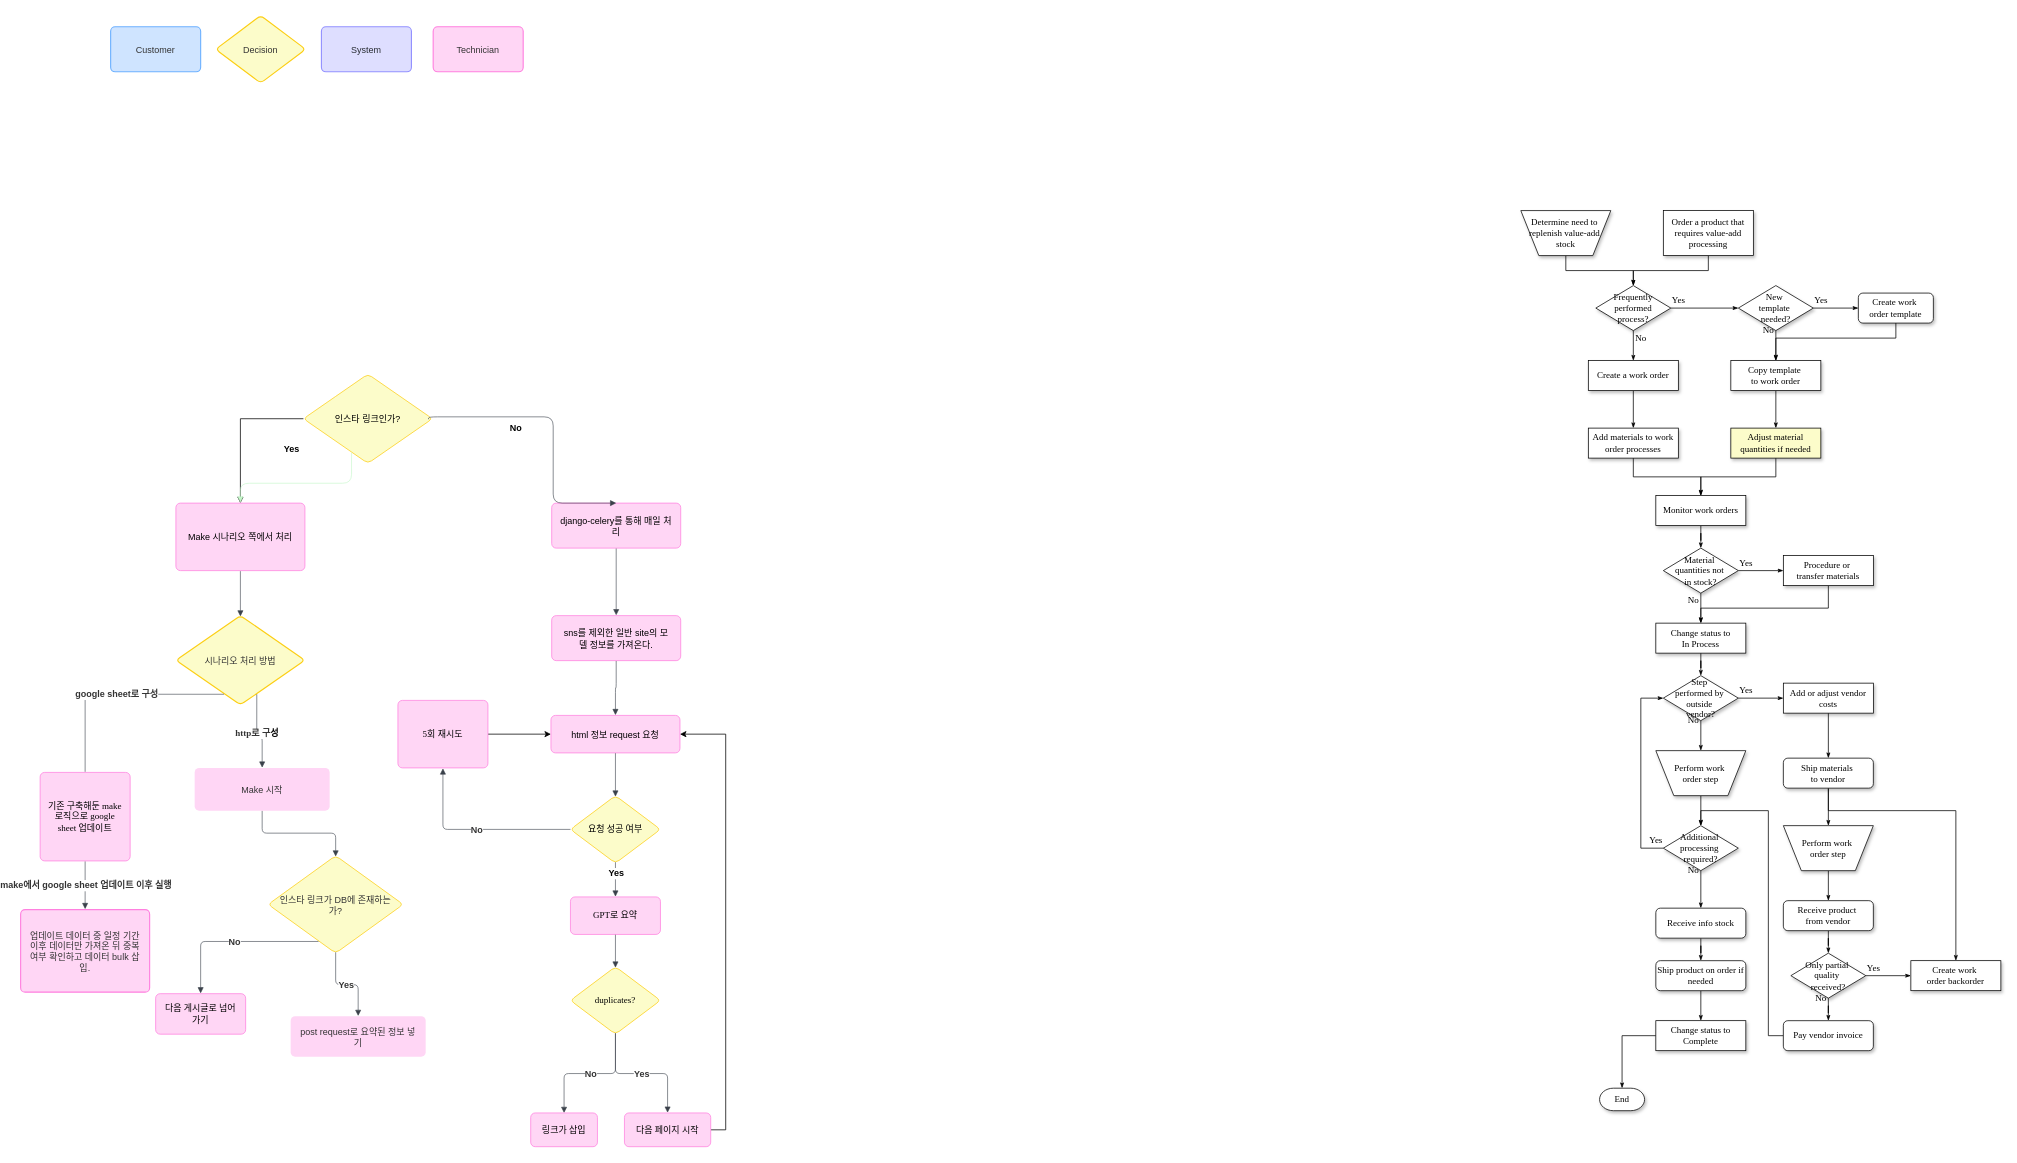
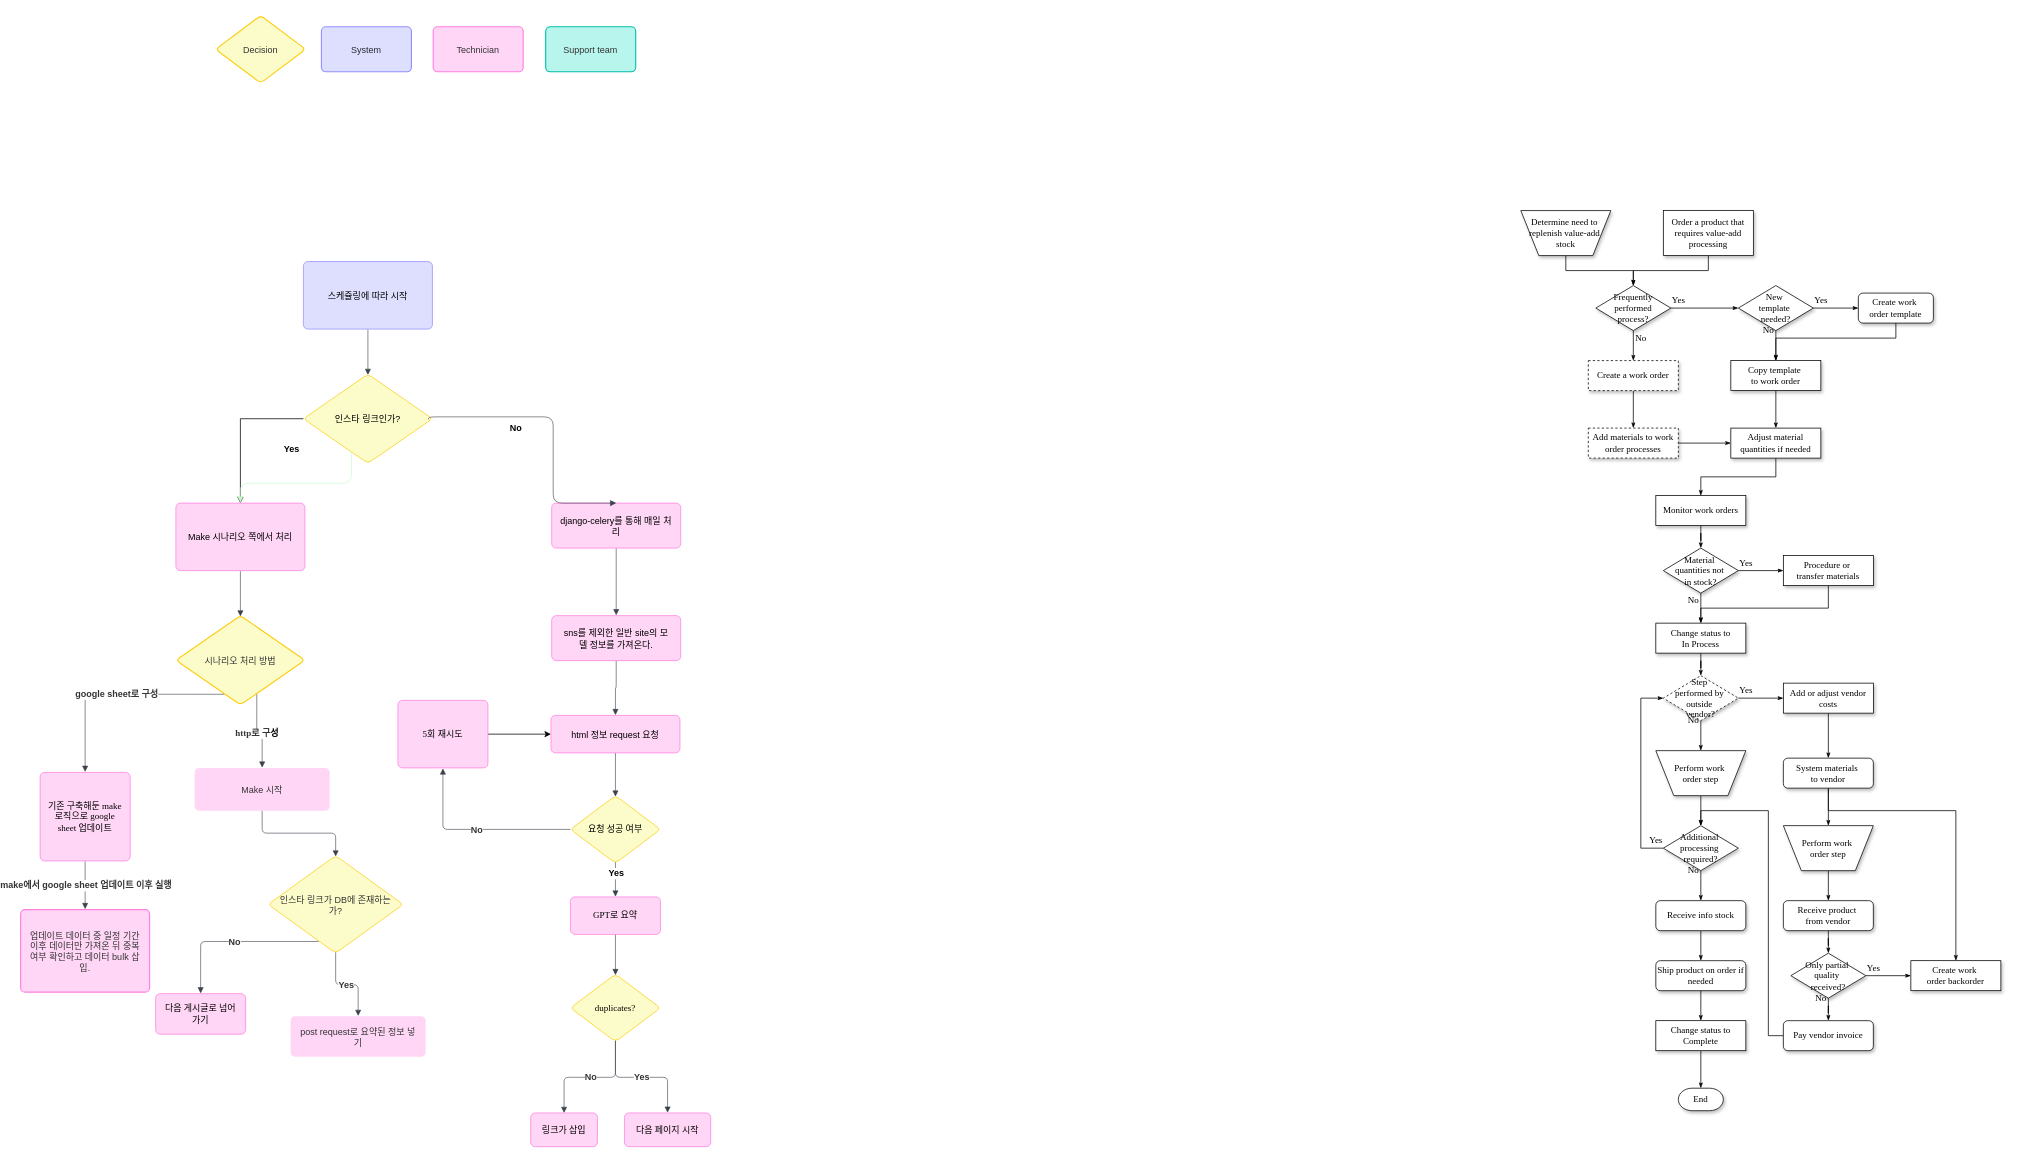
(156, 49) -> none
none -> (591, 49)
none -> (368, 295)
none -> (368, 367)
(1633, 375) -> (1633, 375)
(1633, 443) -> (1633, 443)
(1776, 443) -> (1776, 443)
(1656, 477) -> (1724, 443)
(1701, 698) -> (1701, 698)
(85, 767) -> (85, 765)
(1828, 773) -> (1828, 773)
(1701, 923) -> (1701, 915)
(726, 938) -> none
(615, 1000) -> (615, 1008)
(1622, 1099) -> (1701, 1099)
